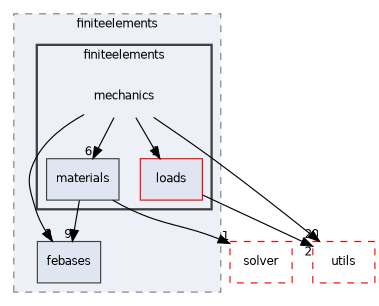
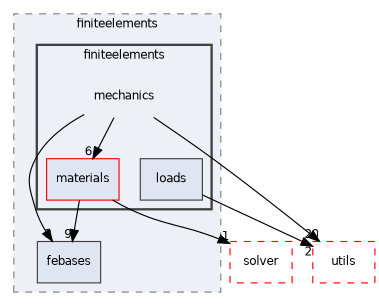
(145, 133) -> none
(83, 179) -> (83, 179)
(171, 179) -> (171, 179)
